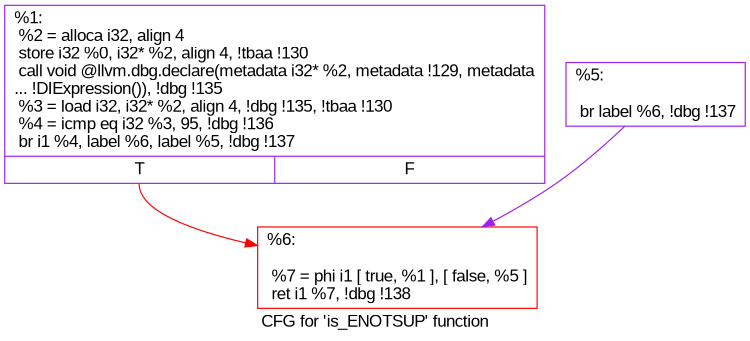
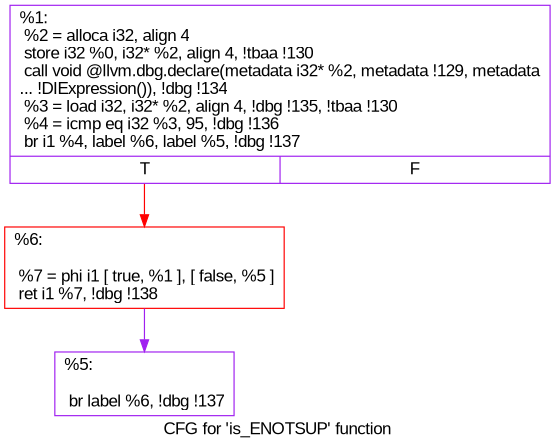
(119, 89) -> (124, 89)
(563, 179) -> (144, 324)
